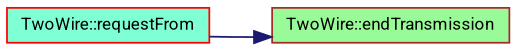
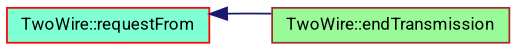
(232, 37) -> (249, 14)
